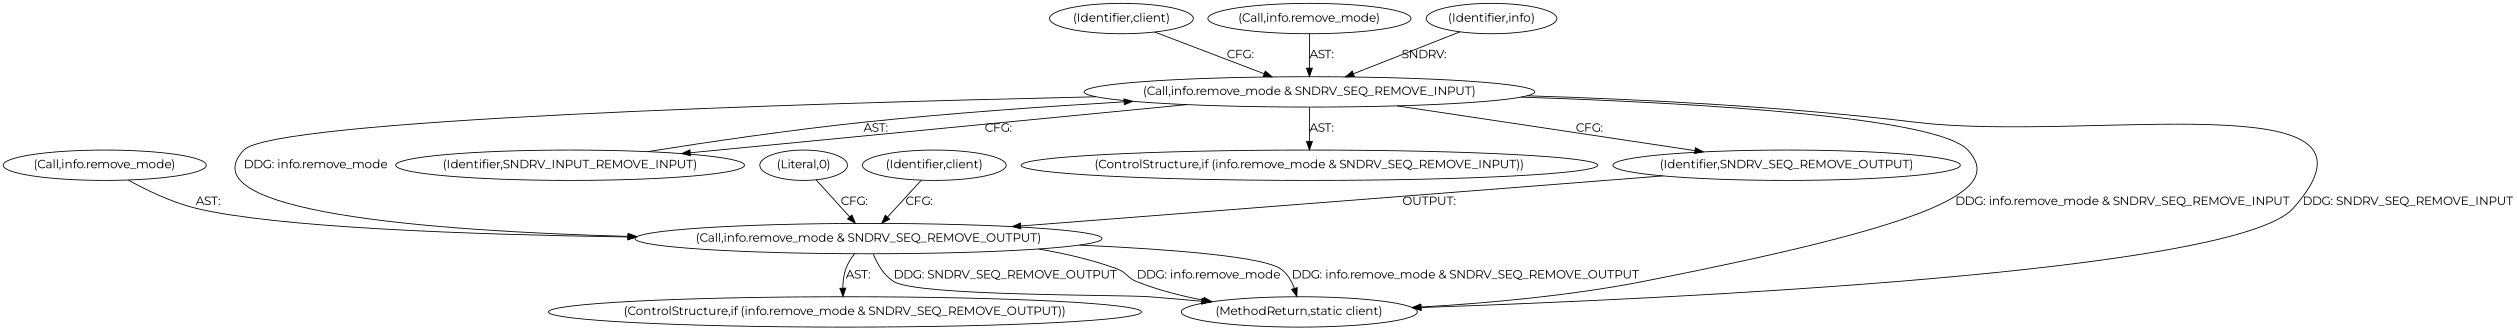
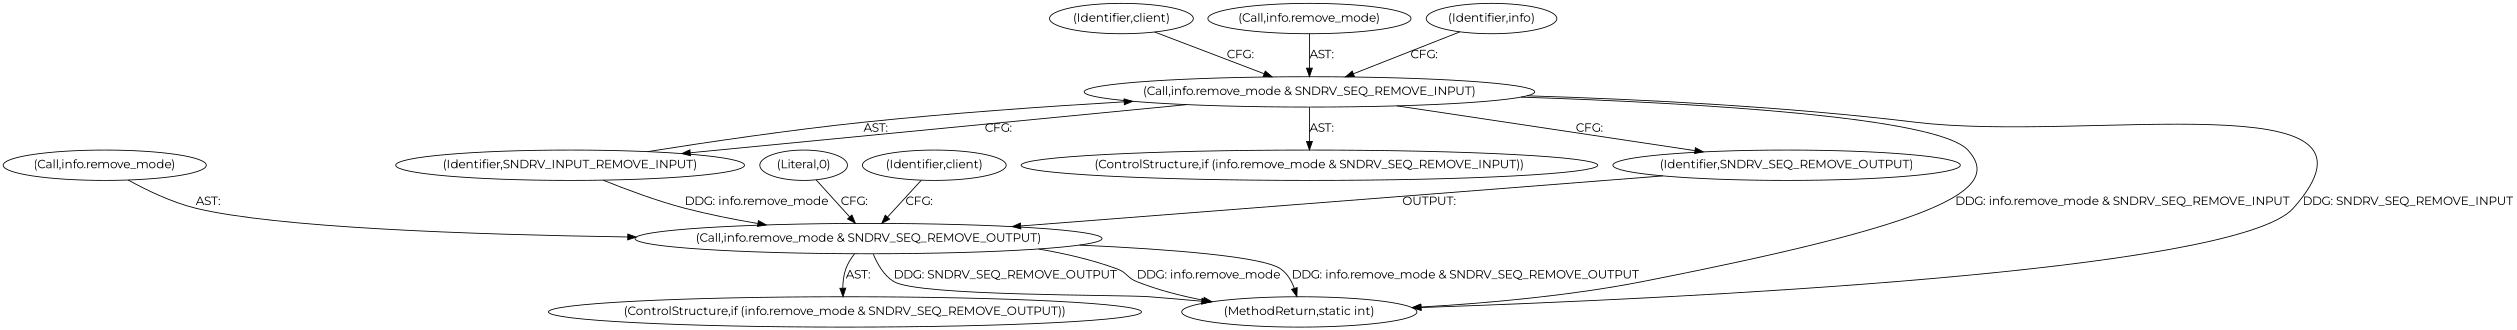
(1426, 55) -> (1426, 55)
(455, 121) -> (679, 207)
(1299, 312) -> (1299, 312)
